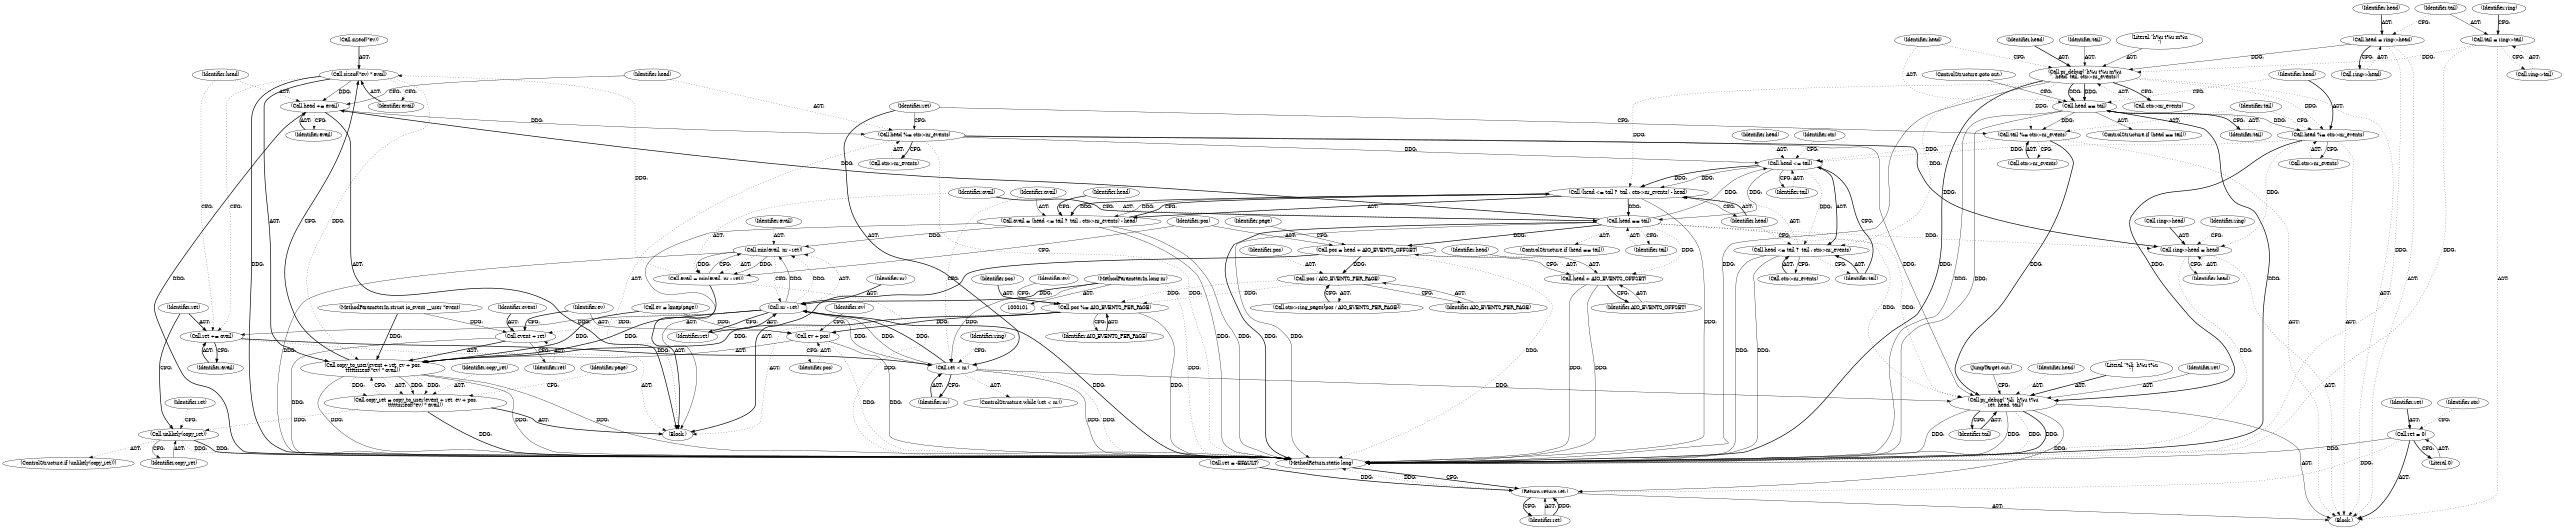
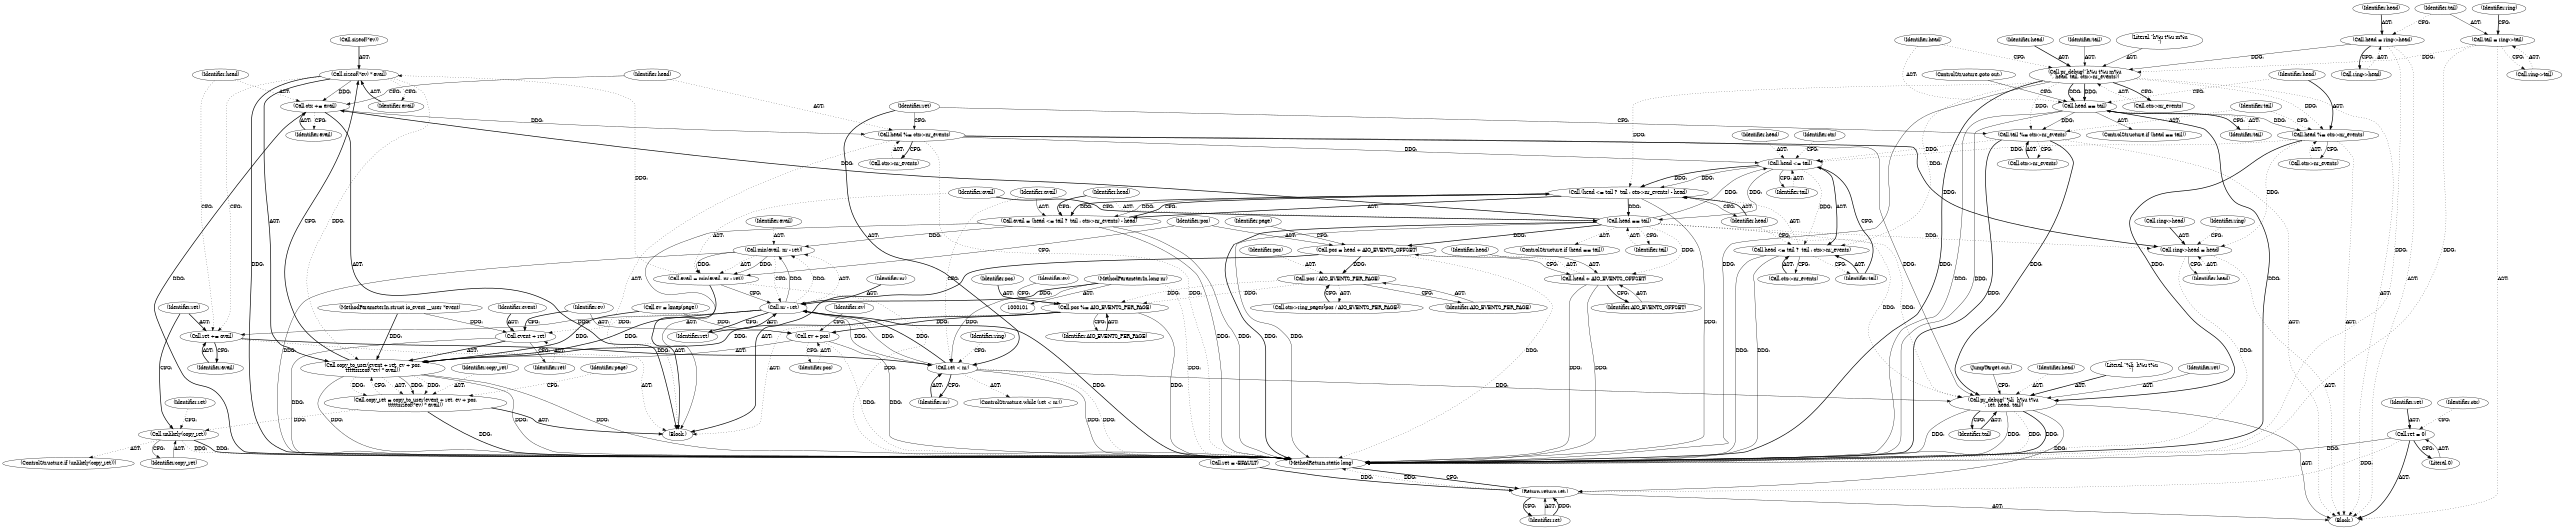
(315, 107) -> (315, 107)
(721, 261) -> (744, 293)
none -> (1908, 450)
